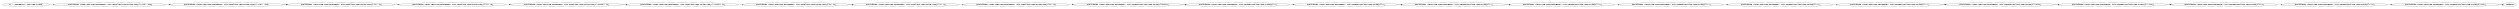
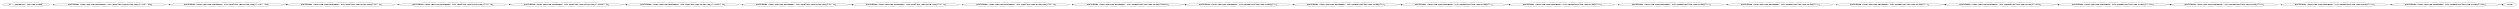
(2510, 5) -> (2510, 5)
